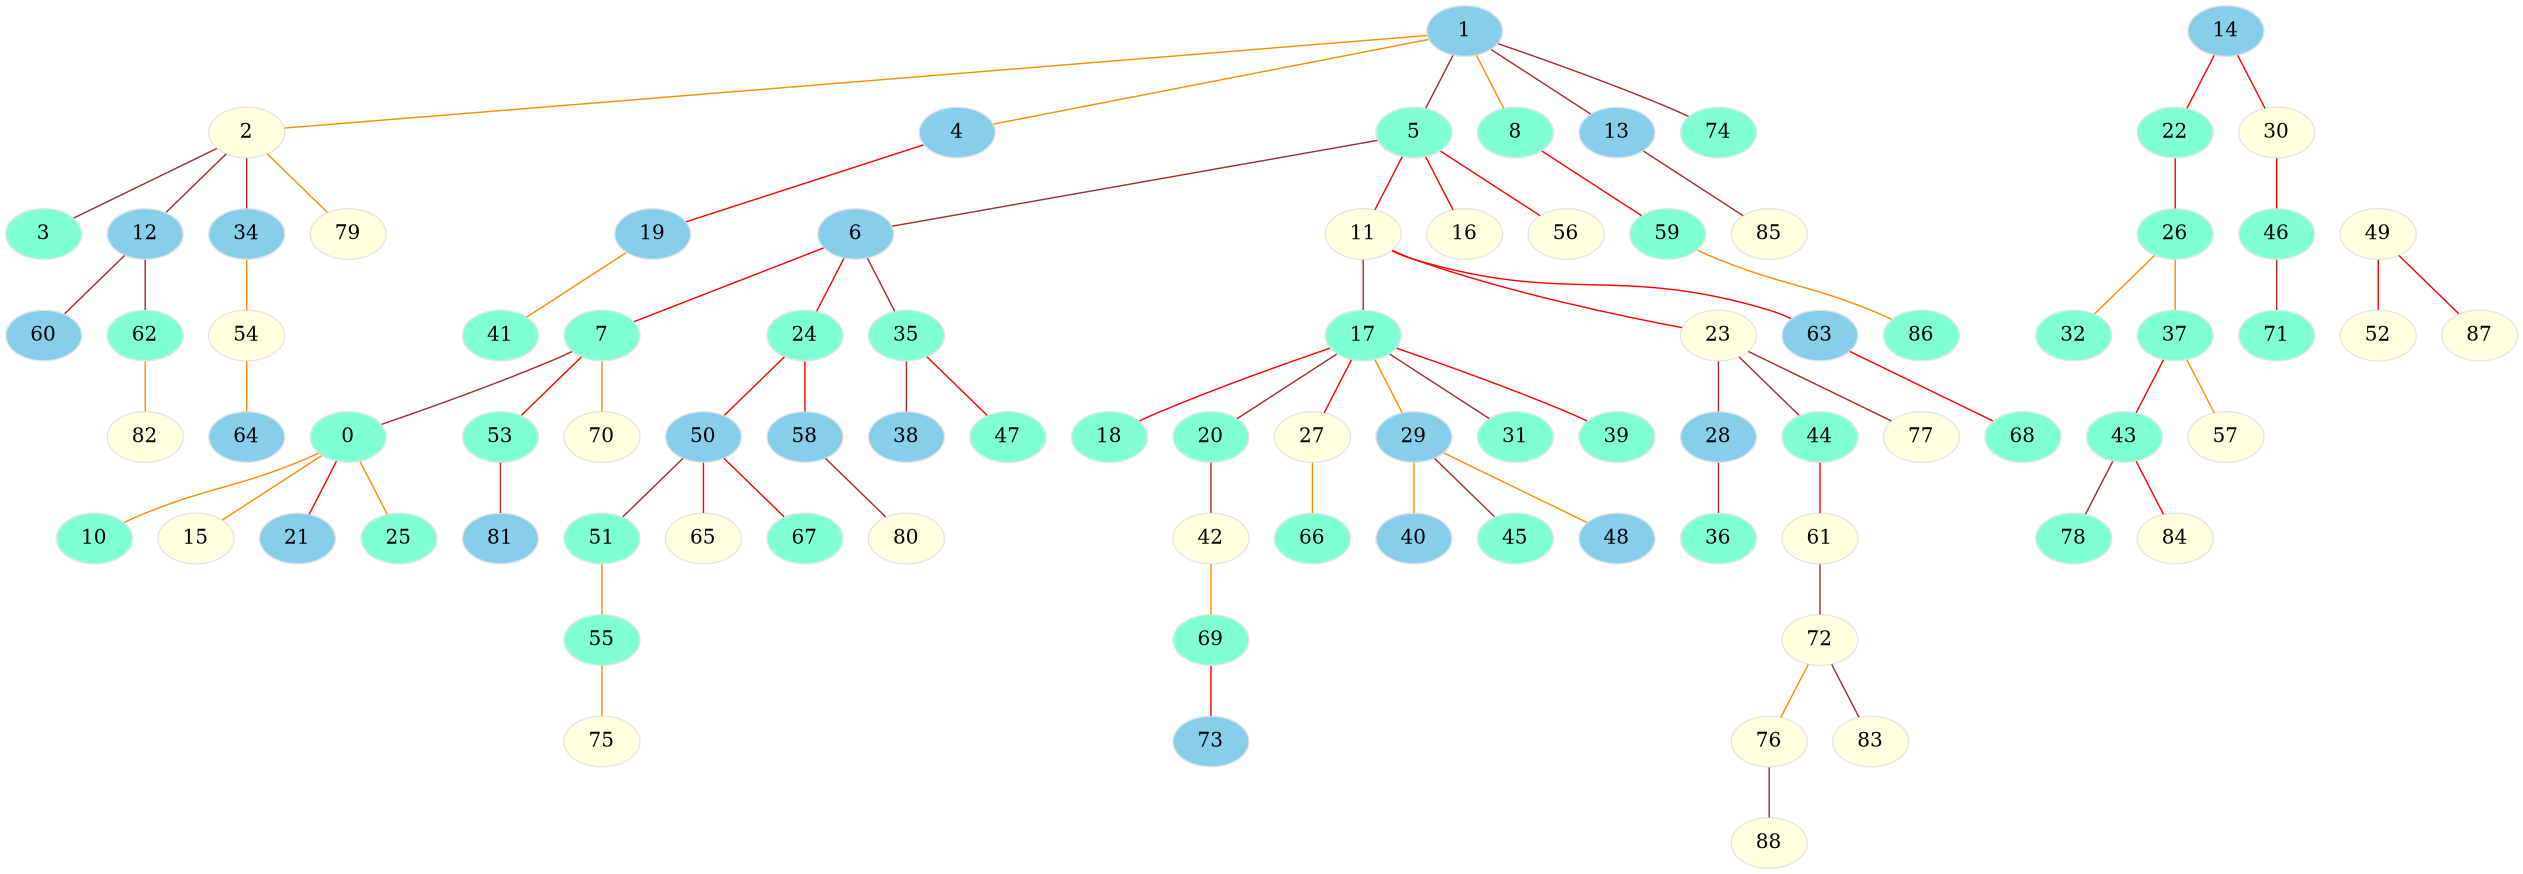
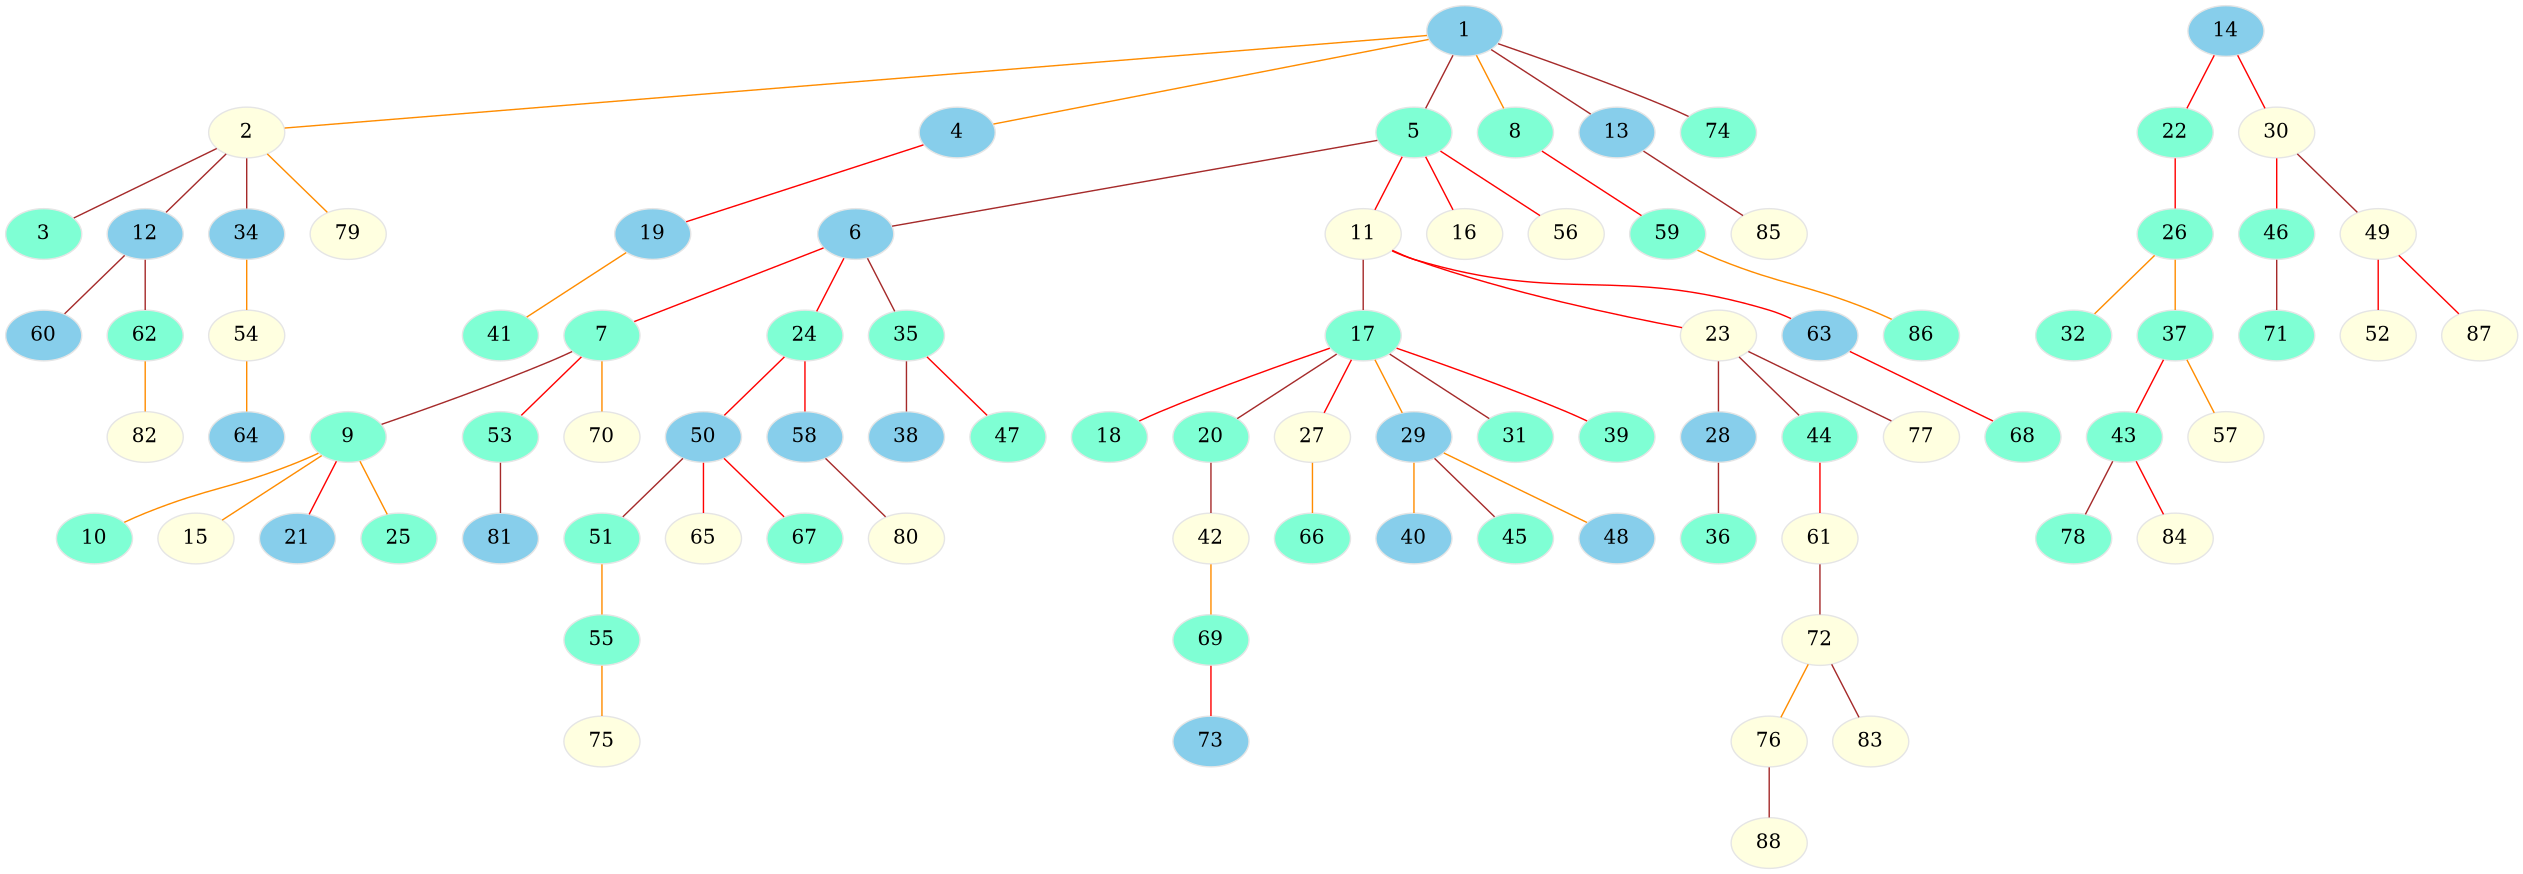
none -> (2327, 183)
(348, 437) -> (348, 437)
